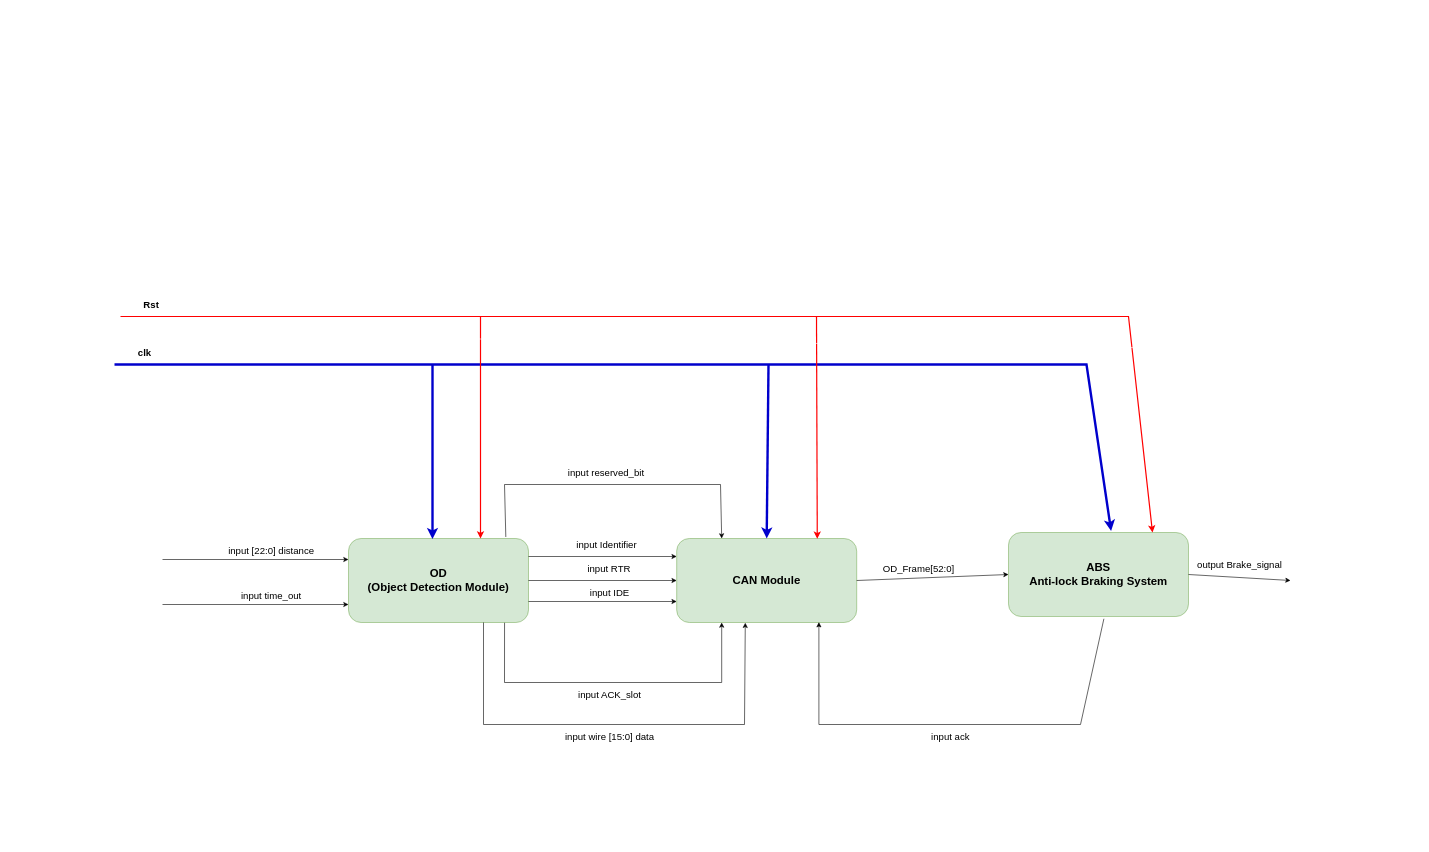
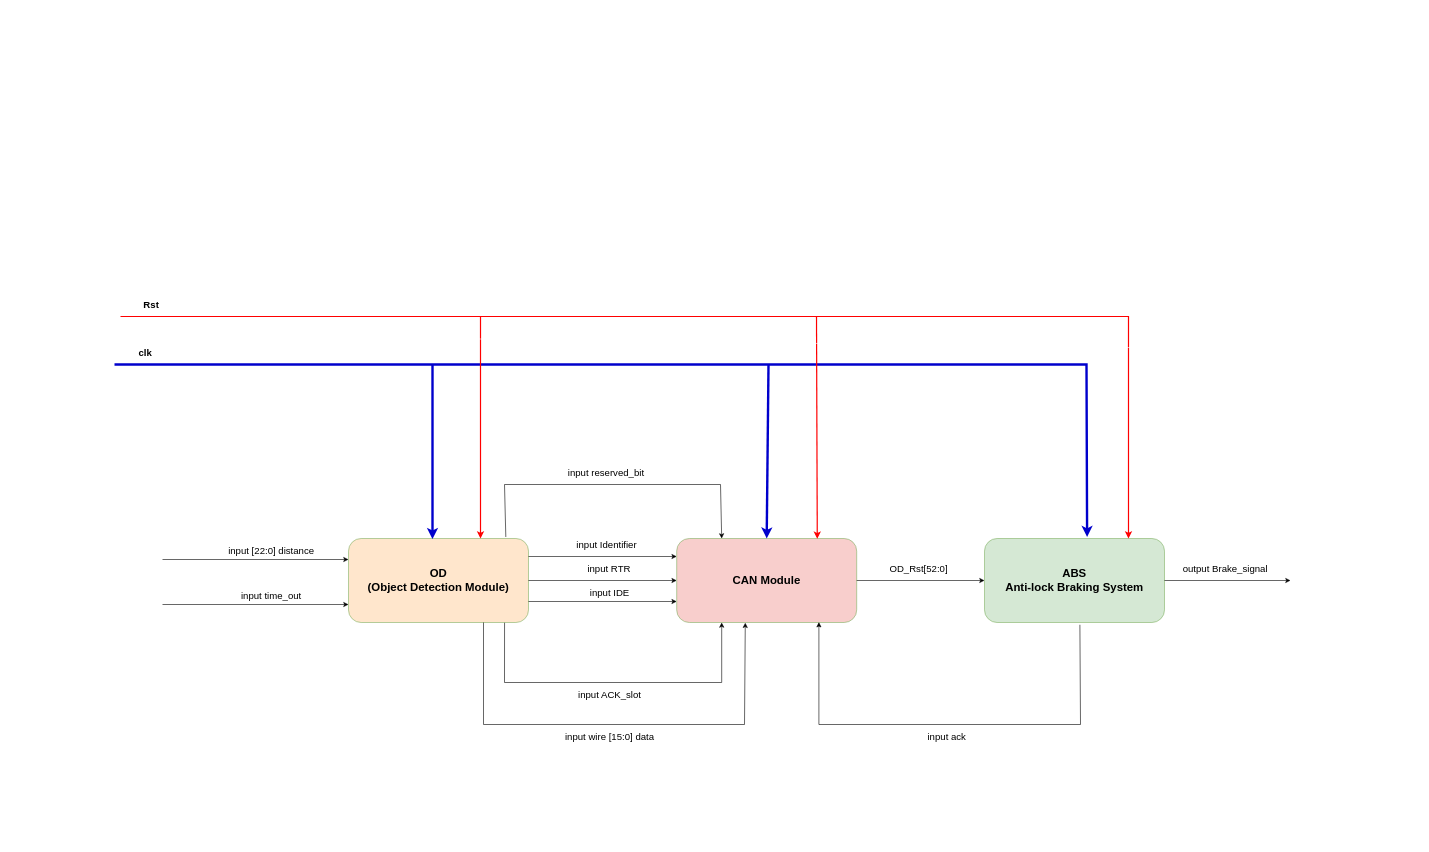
(919, 569) -> (919, 569)
(1098, 575) -> (1074, 581)
(438, 581) -> (438, 581)
(767, 581) -> (767, 581)
